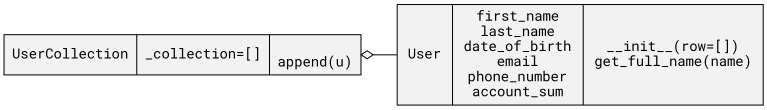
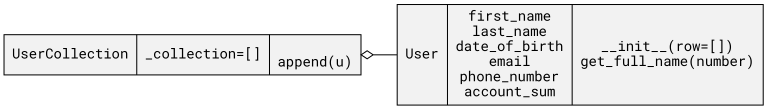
(673, 62) -> (668, 62)
